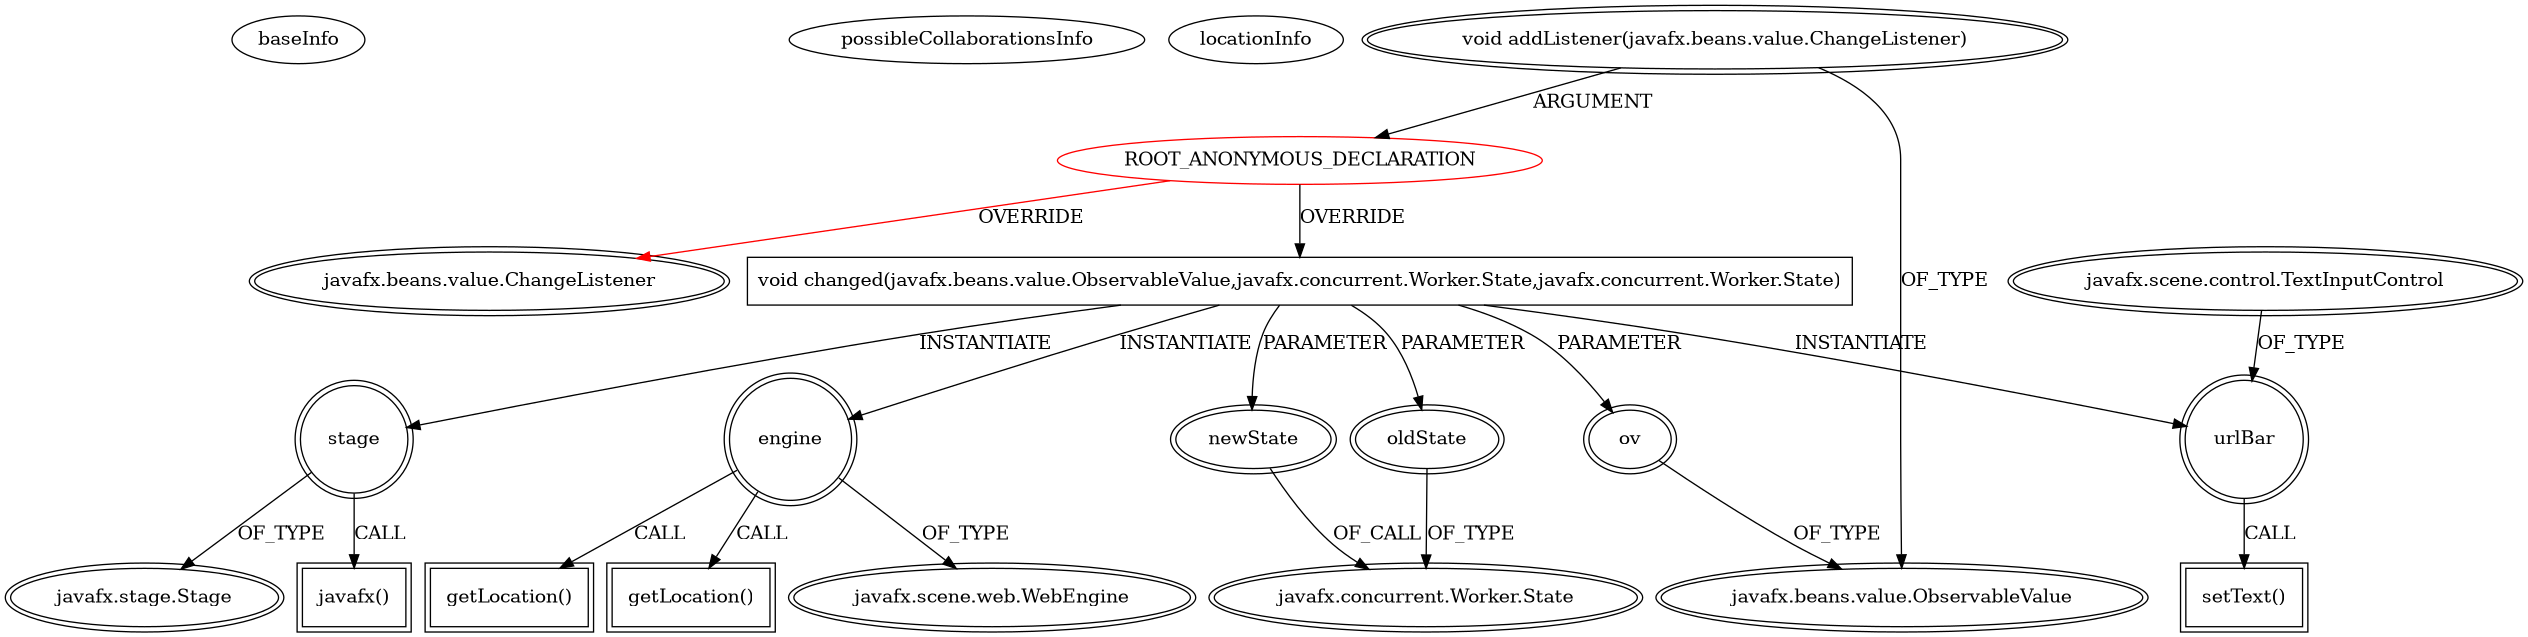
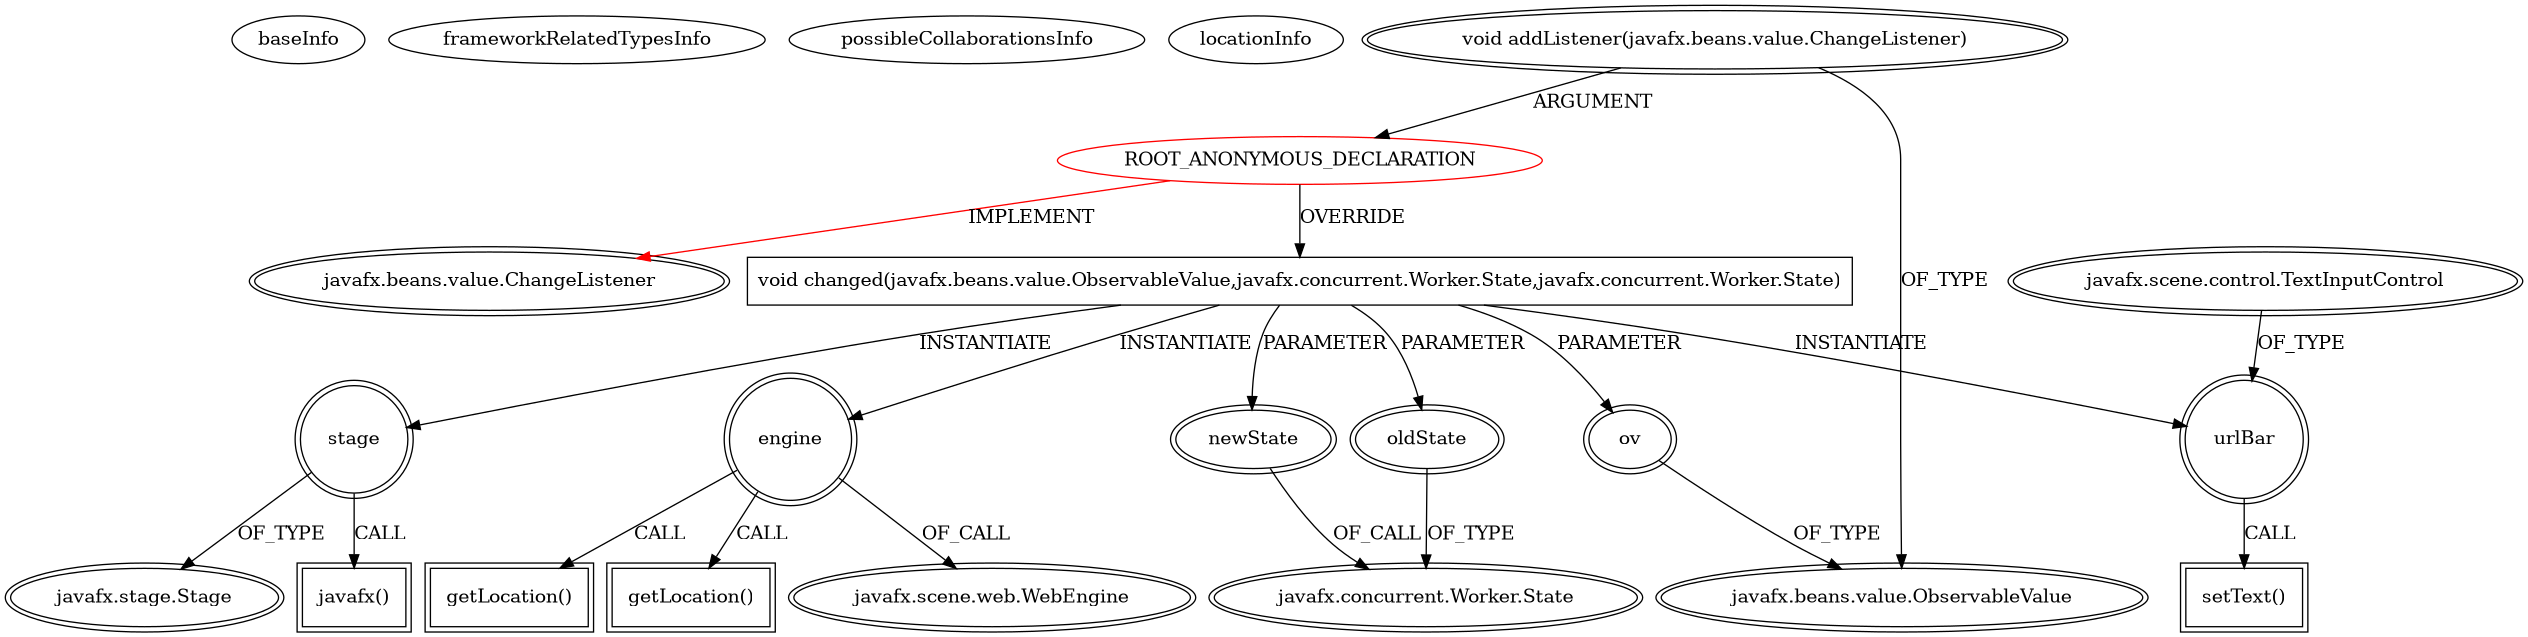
none -> (577, 40)
(1031, 218) -> (1031, 218)
(966, 535) -> (966, 535)
